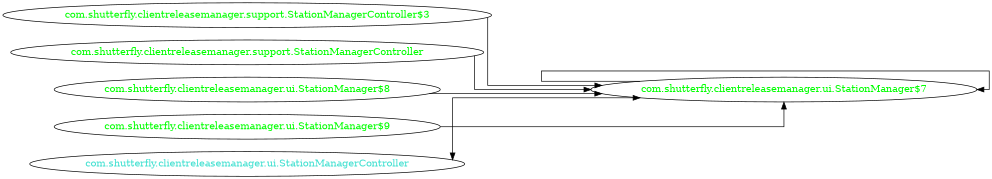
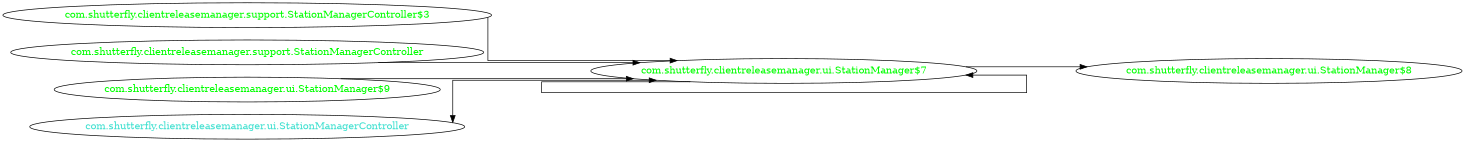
(512, 94) -> (1023, 67)
